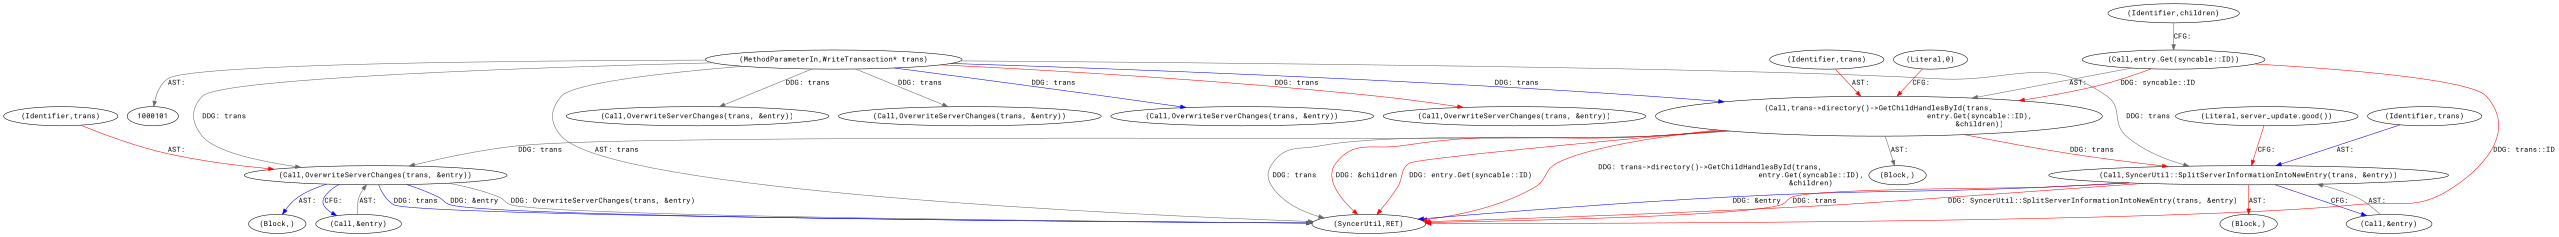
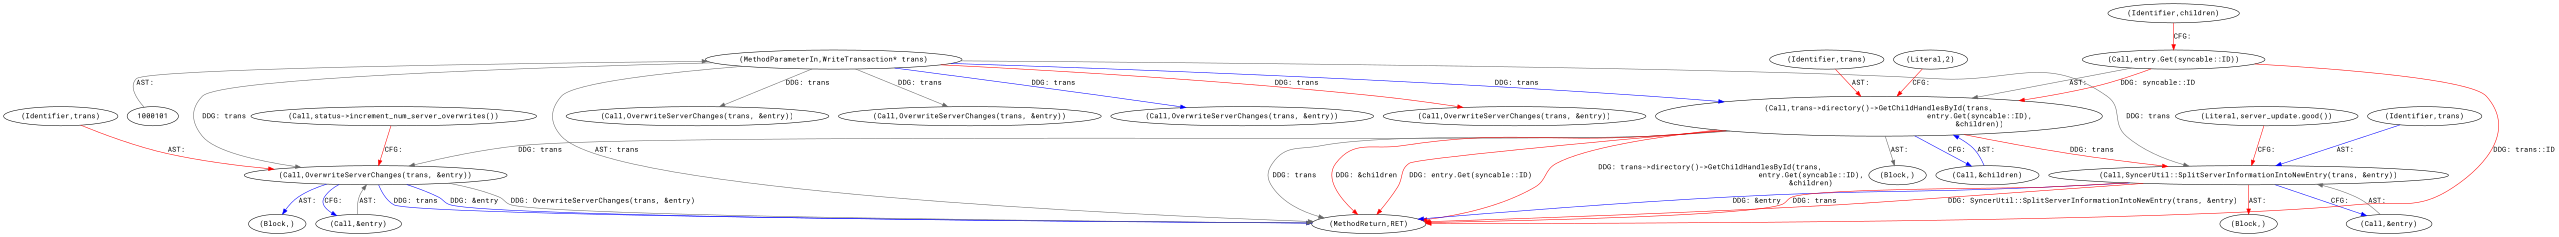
(2174, 34) -> (2174, 34)
(1931, 60) -> (1931, 60)
(423, 63) -> (403, 66)
none -> (394, 116)
none -> (1987, 175)
(1369, 224) -> (1369, 224)
